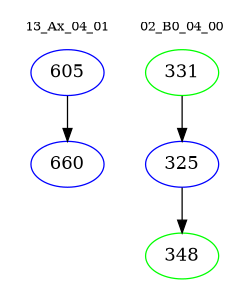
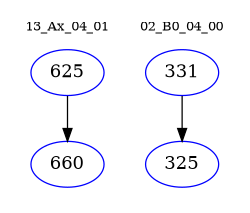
(68, 73) -> (68, 73)
(182, 73) -> (182, 73)
(182, 256) -> none
